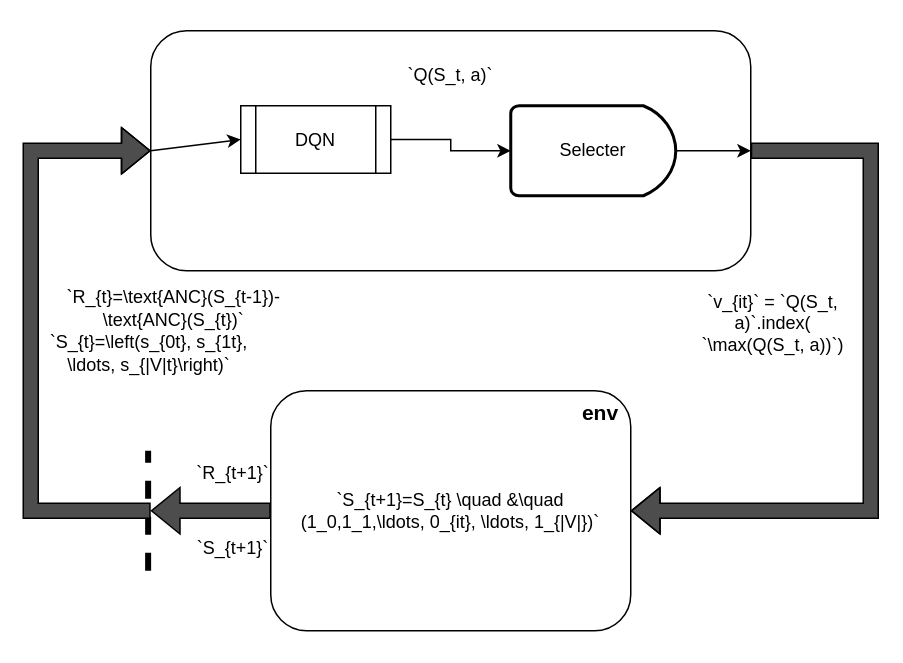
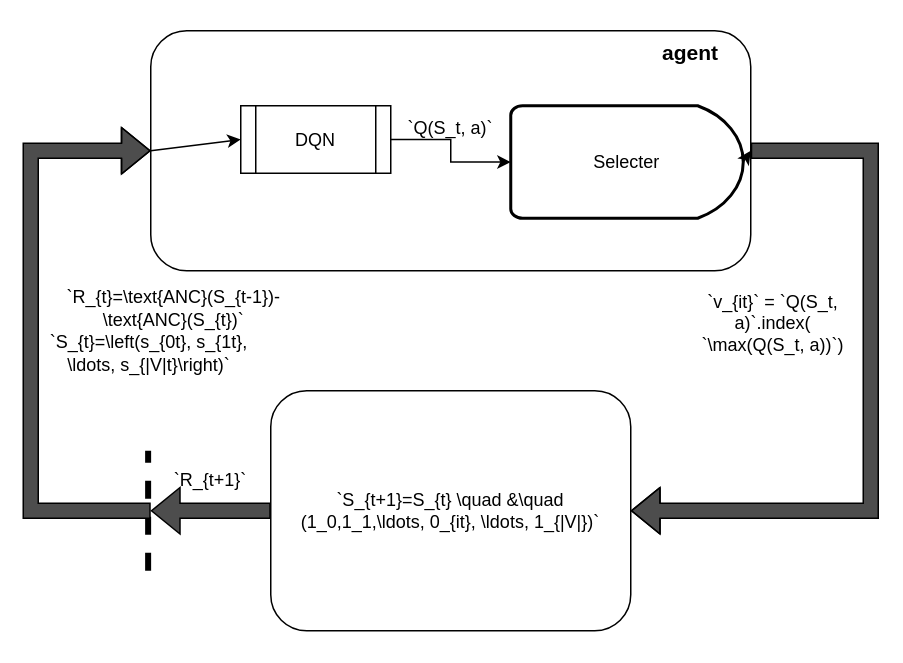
none -> (691, 53)
(451, 76) -> (451, 128)
(593, 151) -> (627, 162)
(601, 413) -> none
(233, 473) -> (211, 481)
(233, 548) -> none
